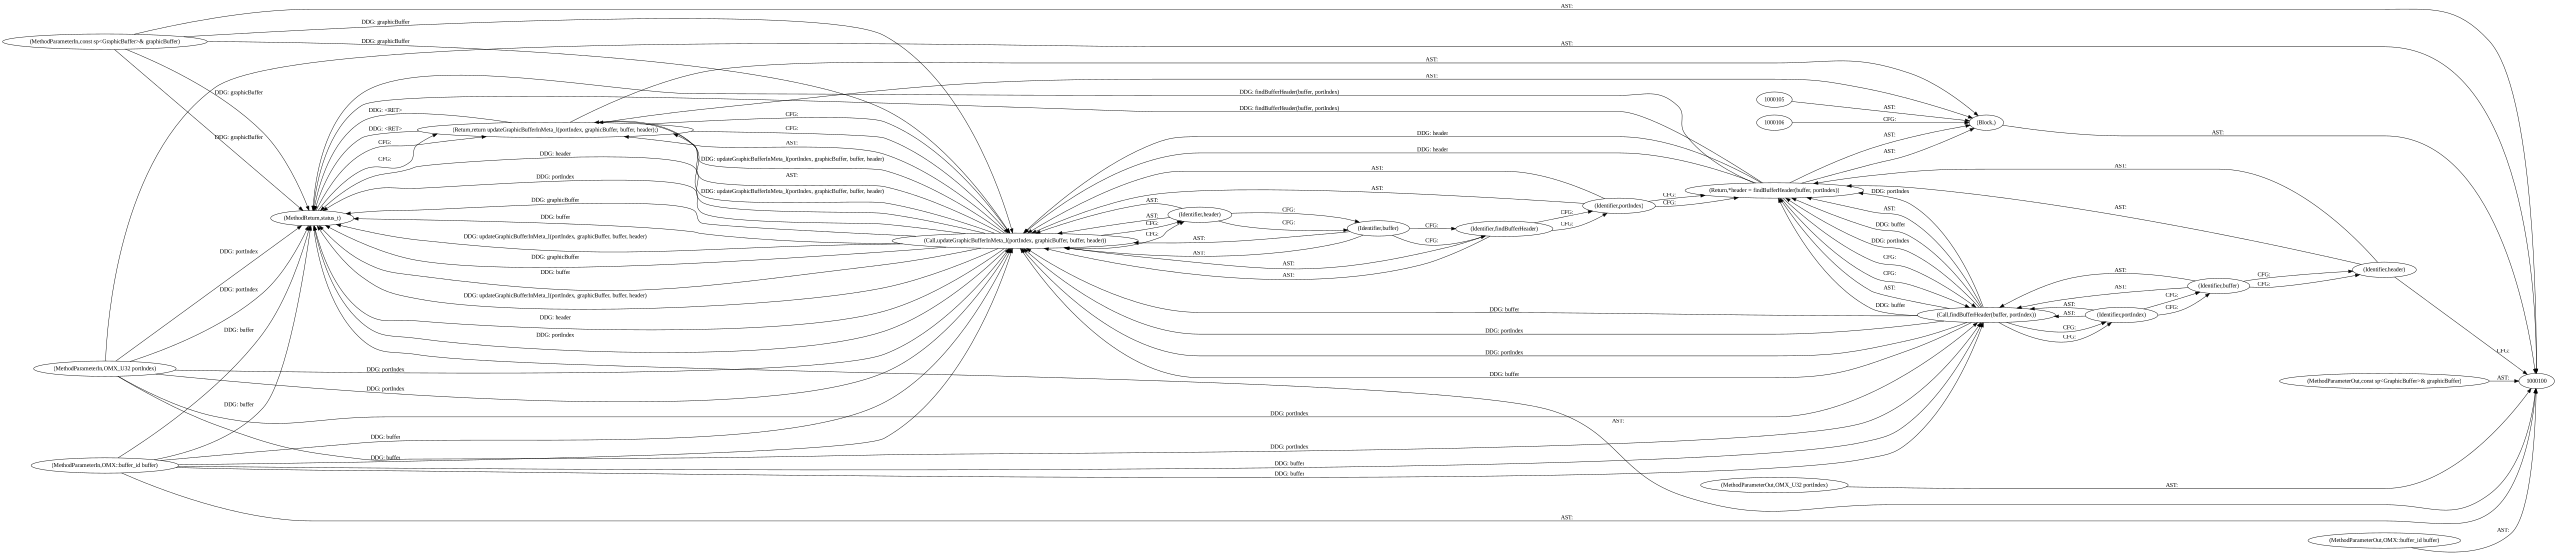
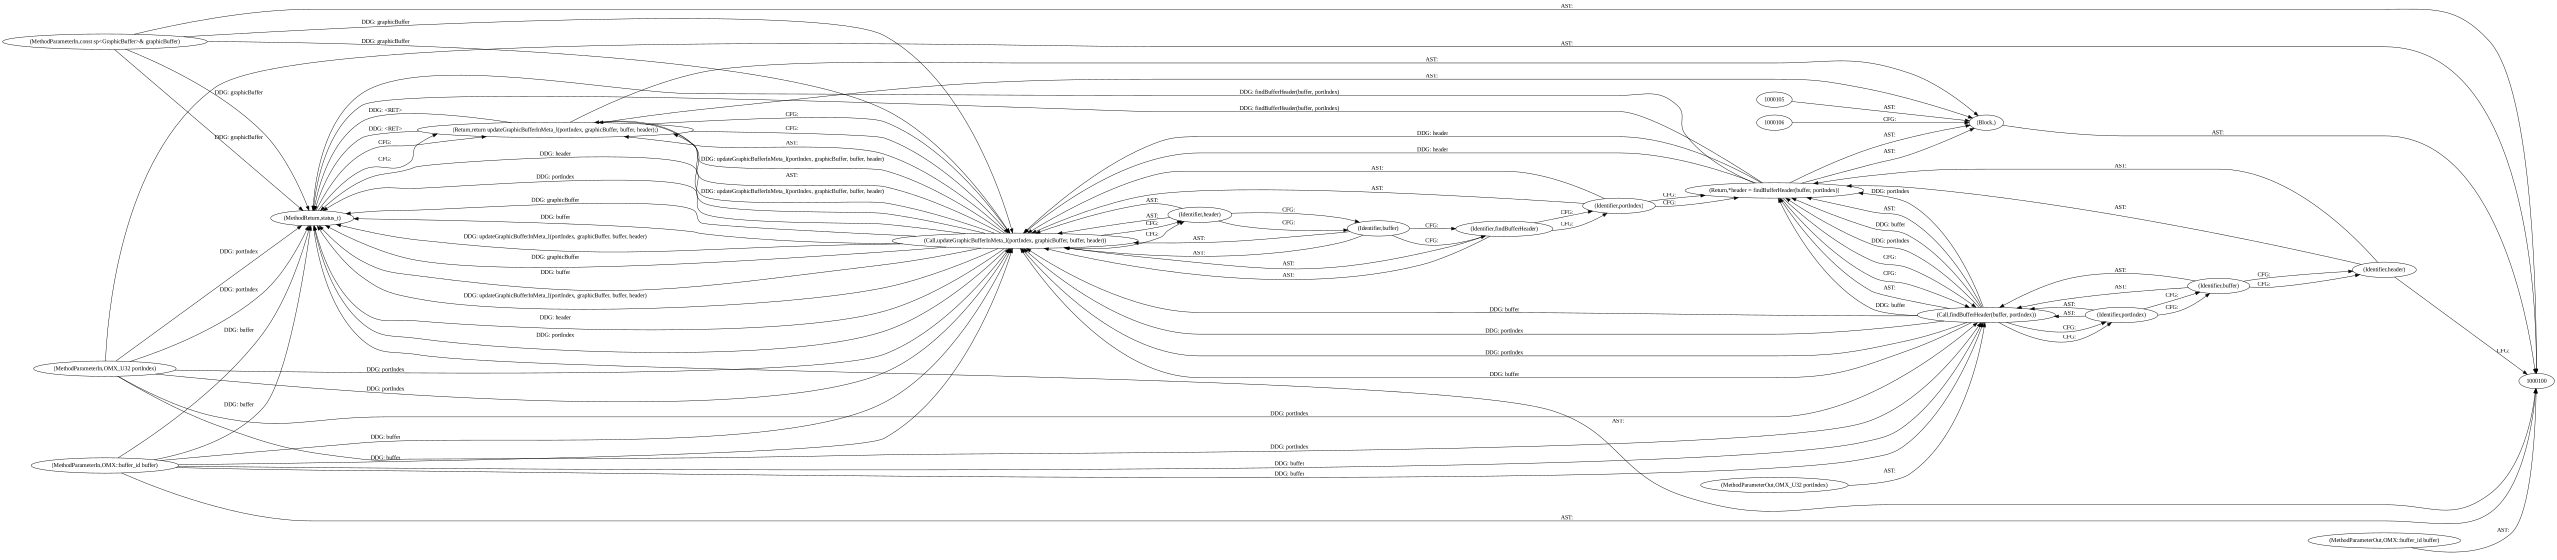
(2384, 381) -> none
(2205, 489) -> (1945, 435)
